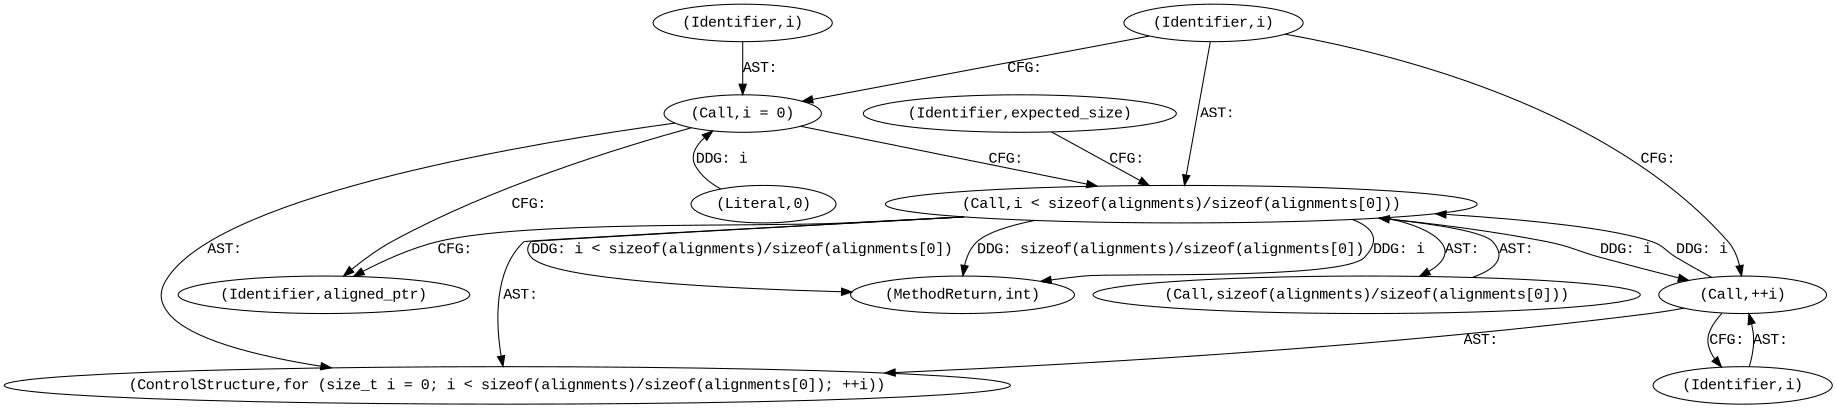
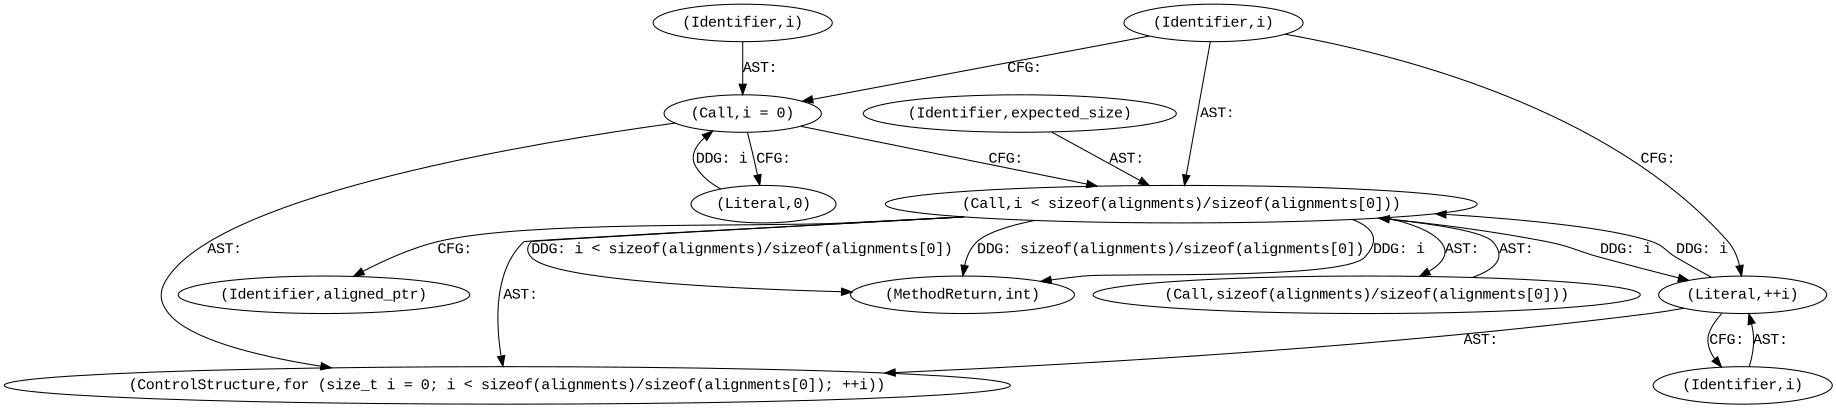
(1131, 159) -> (1131, 159)
(516, 185) -> (753, 154)
(1743, 295) -> (1743, 295)
